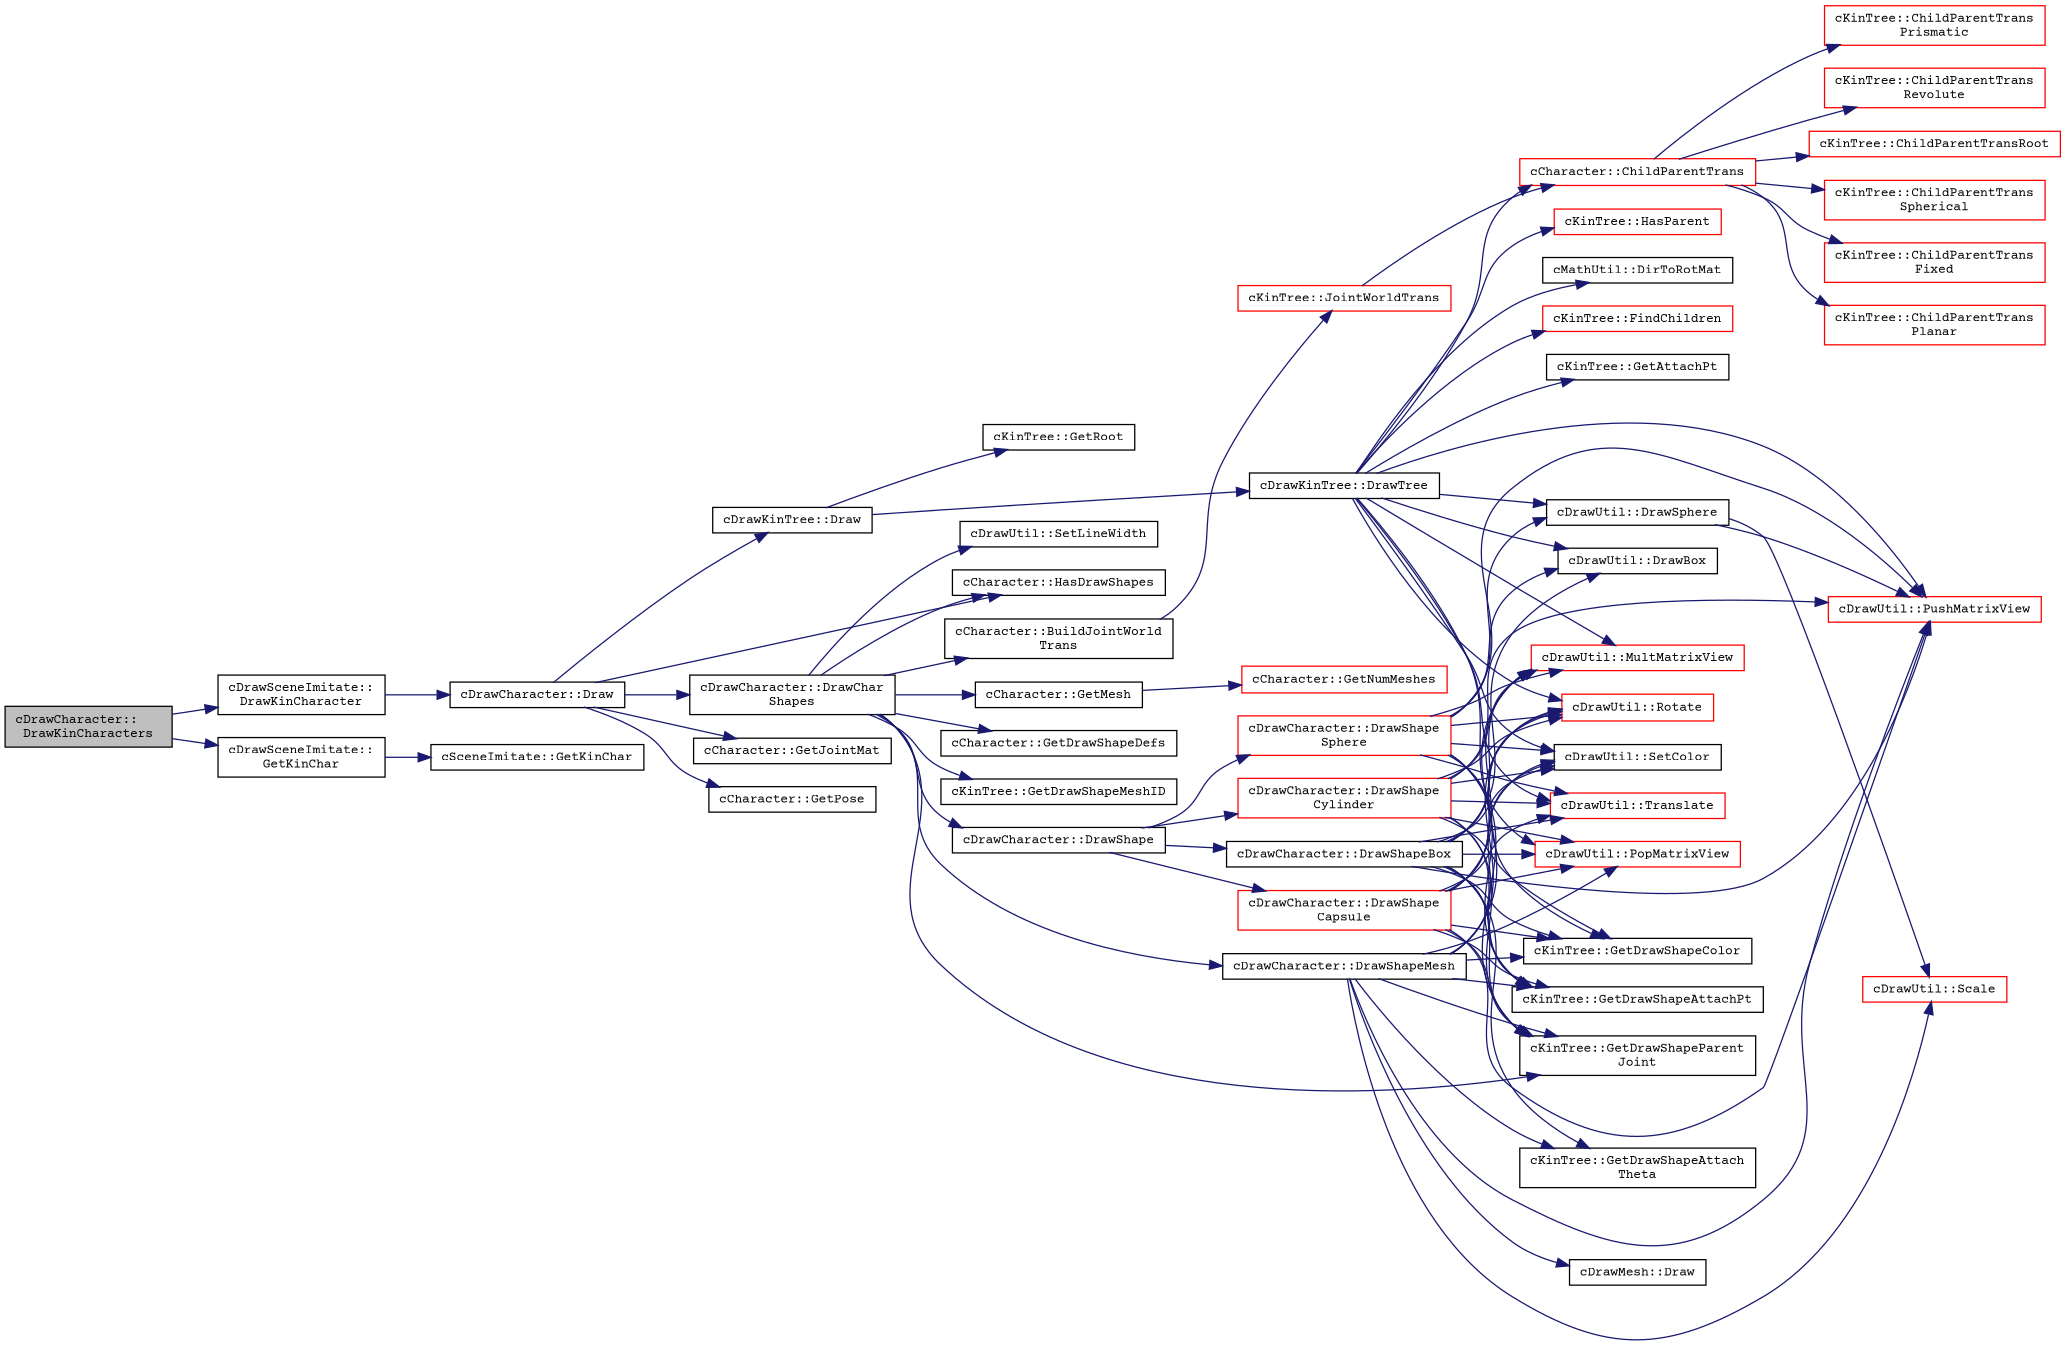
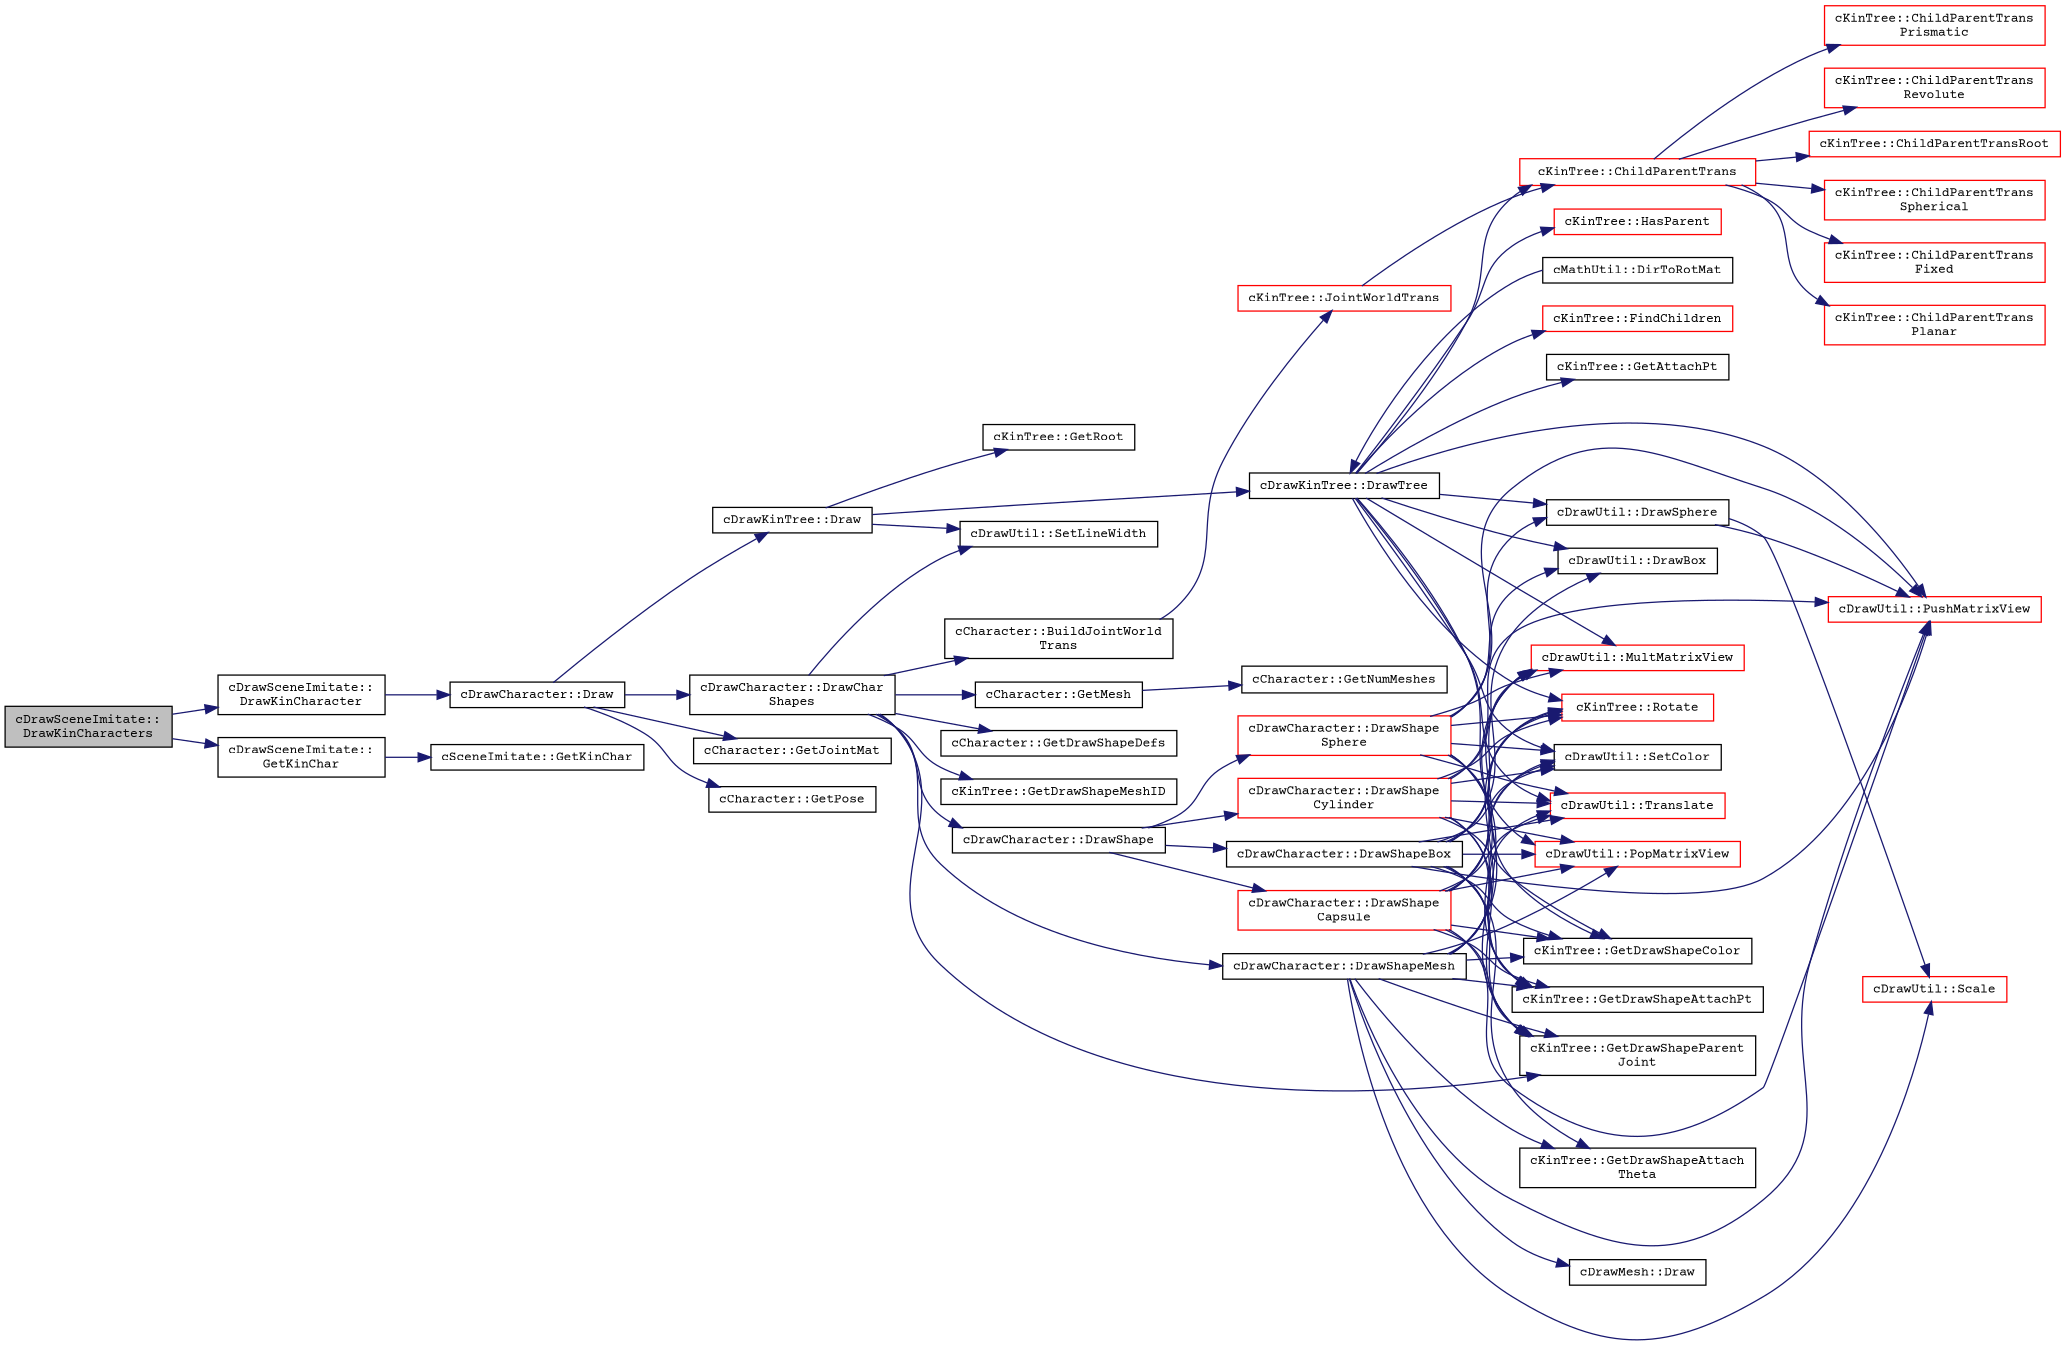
(1638, 172) -> (1638, 172)
(1465, 341) -> (1433, 349)
none -> (909, 526)
(1059, 583) -> none
(1344, 680) -> (1344, 680)
(1638, 708) -> (1638, 708)
(89, 727) -> (89, 727)
none -> (1489, 882)
